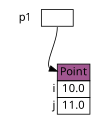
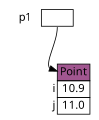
(74, 89) -> (74, 89)
